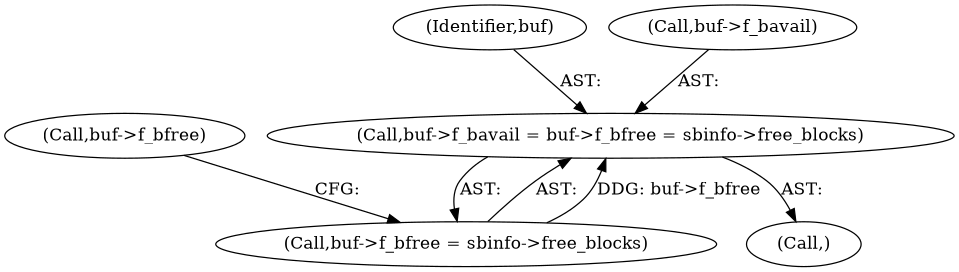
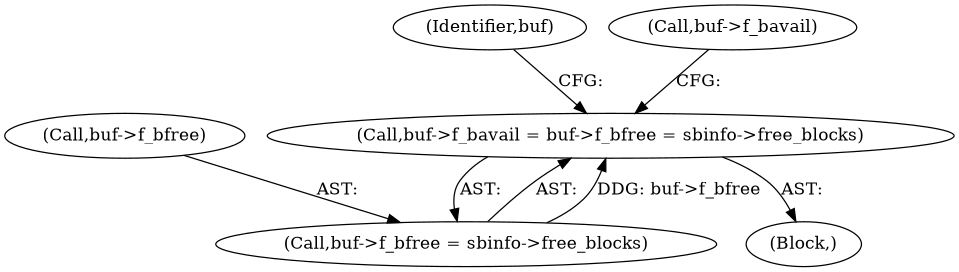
(584, 82) -> (584, 82)
(702, 82) -> (702, 82)
(340, 190) -> (340, 190)
(804, 244) -> (804, 244)
